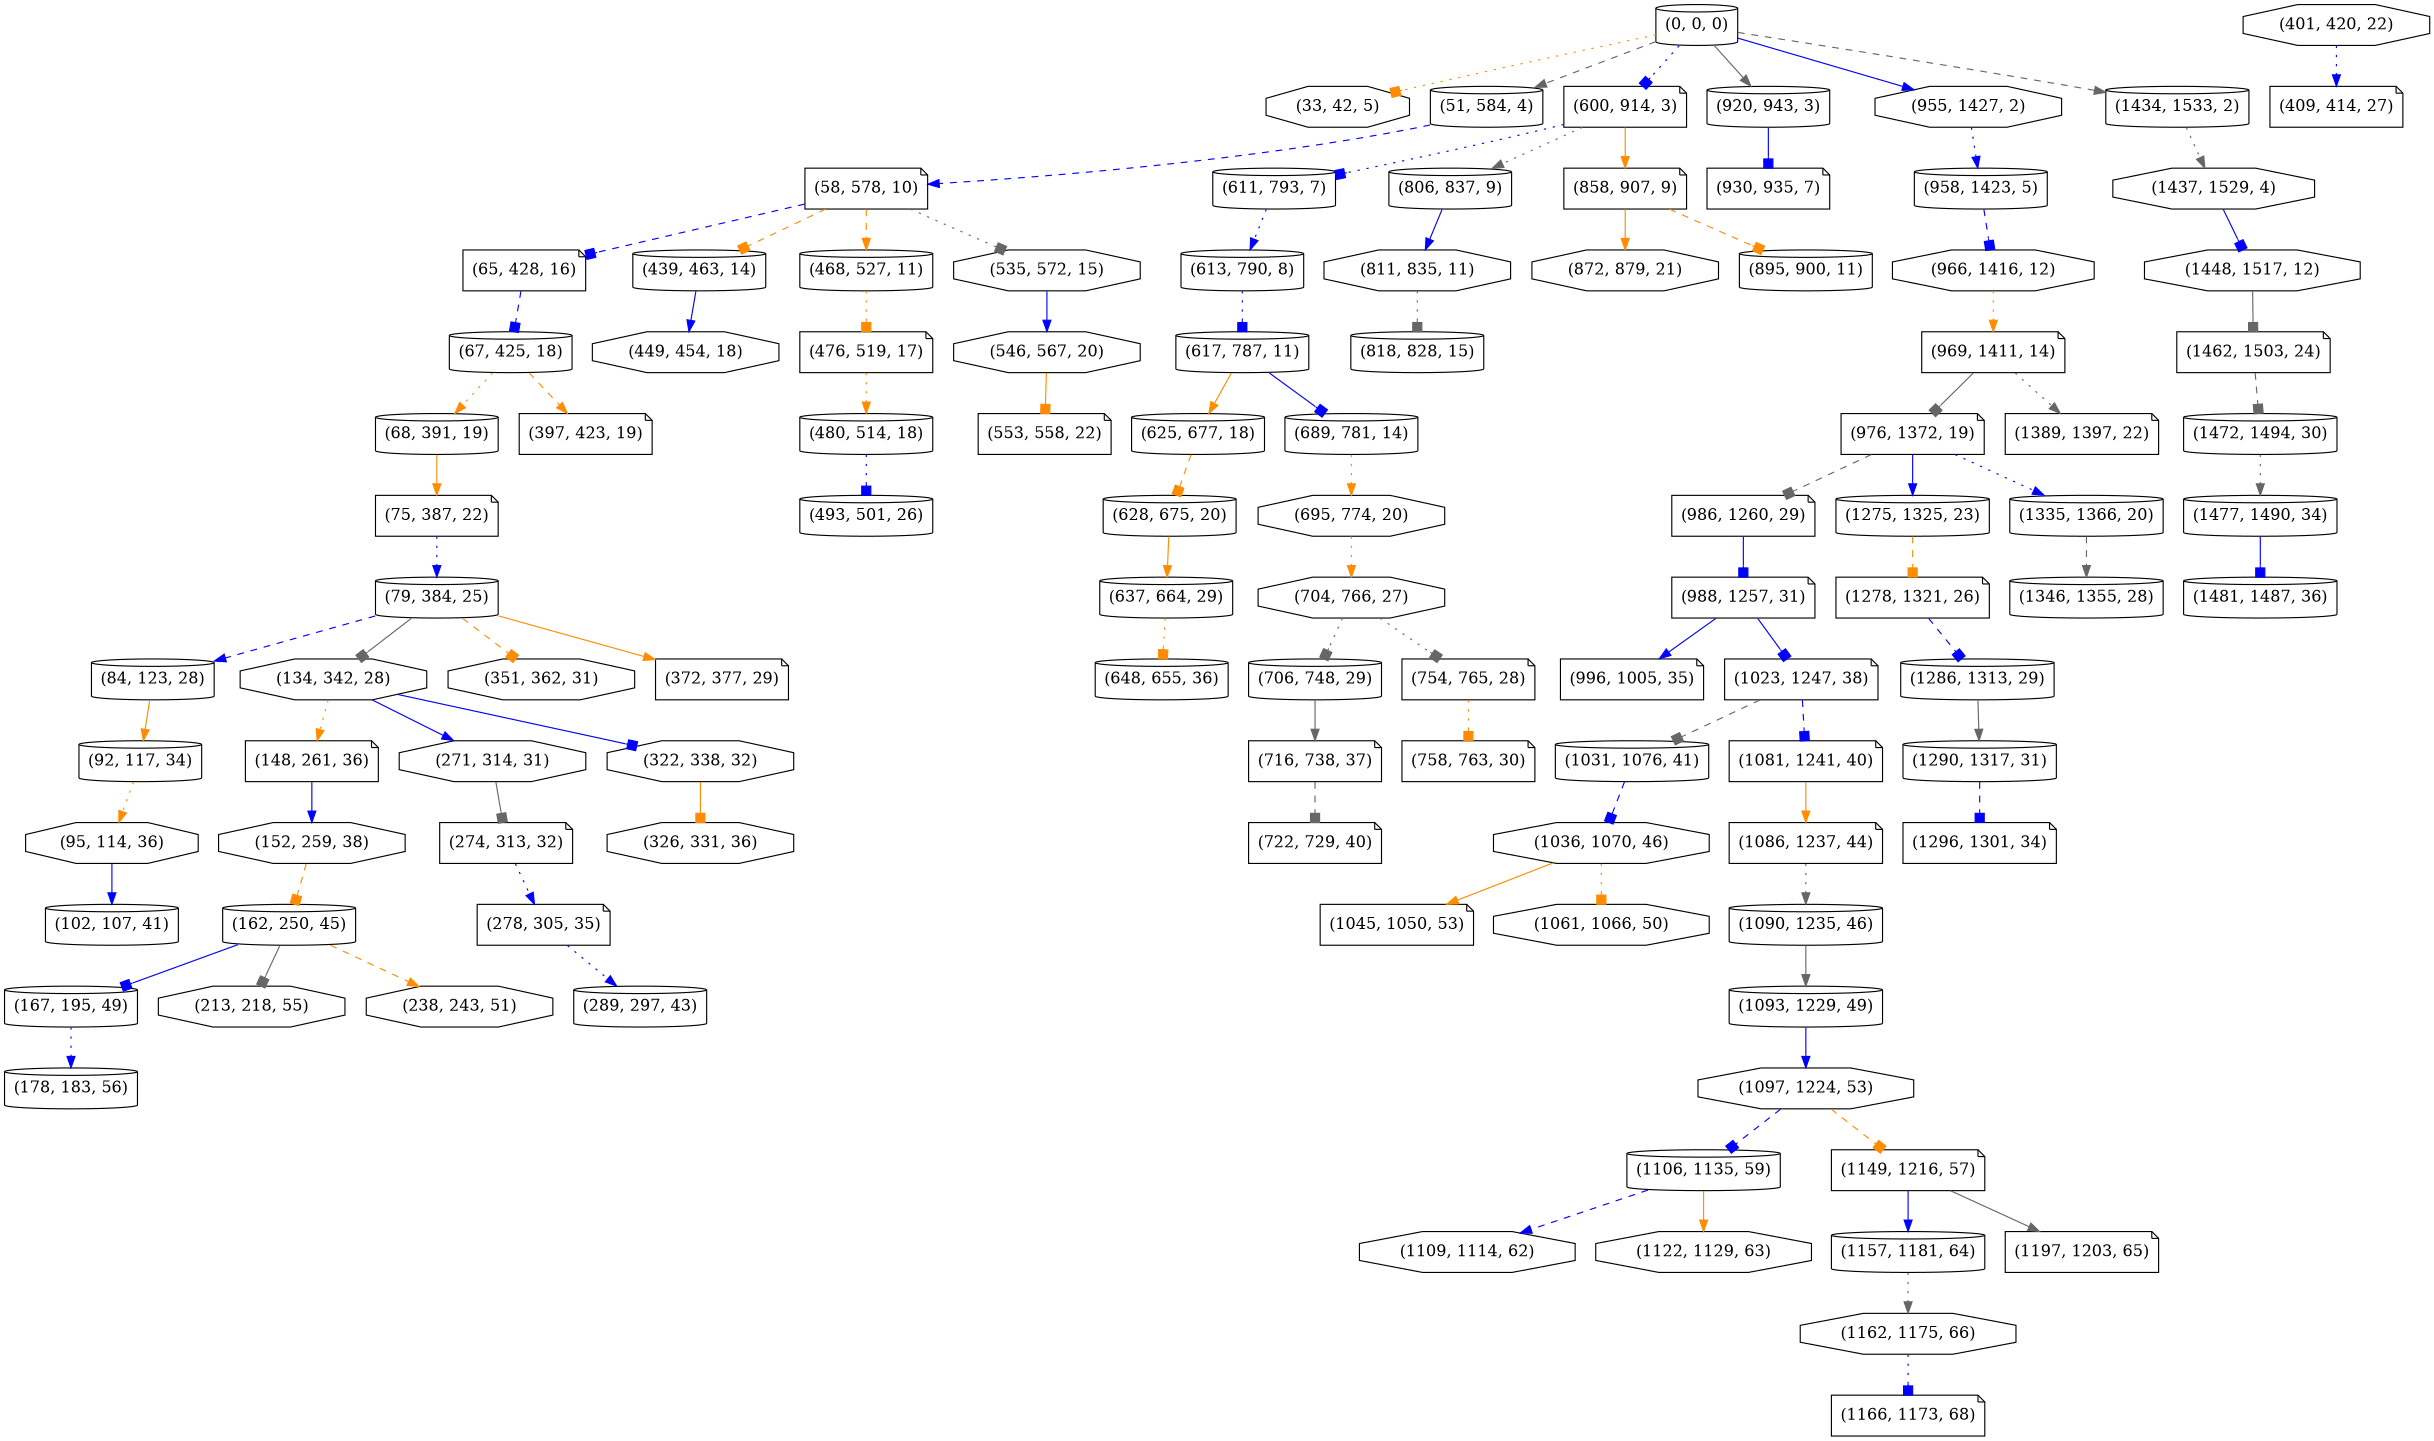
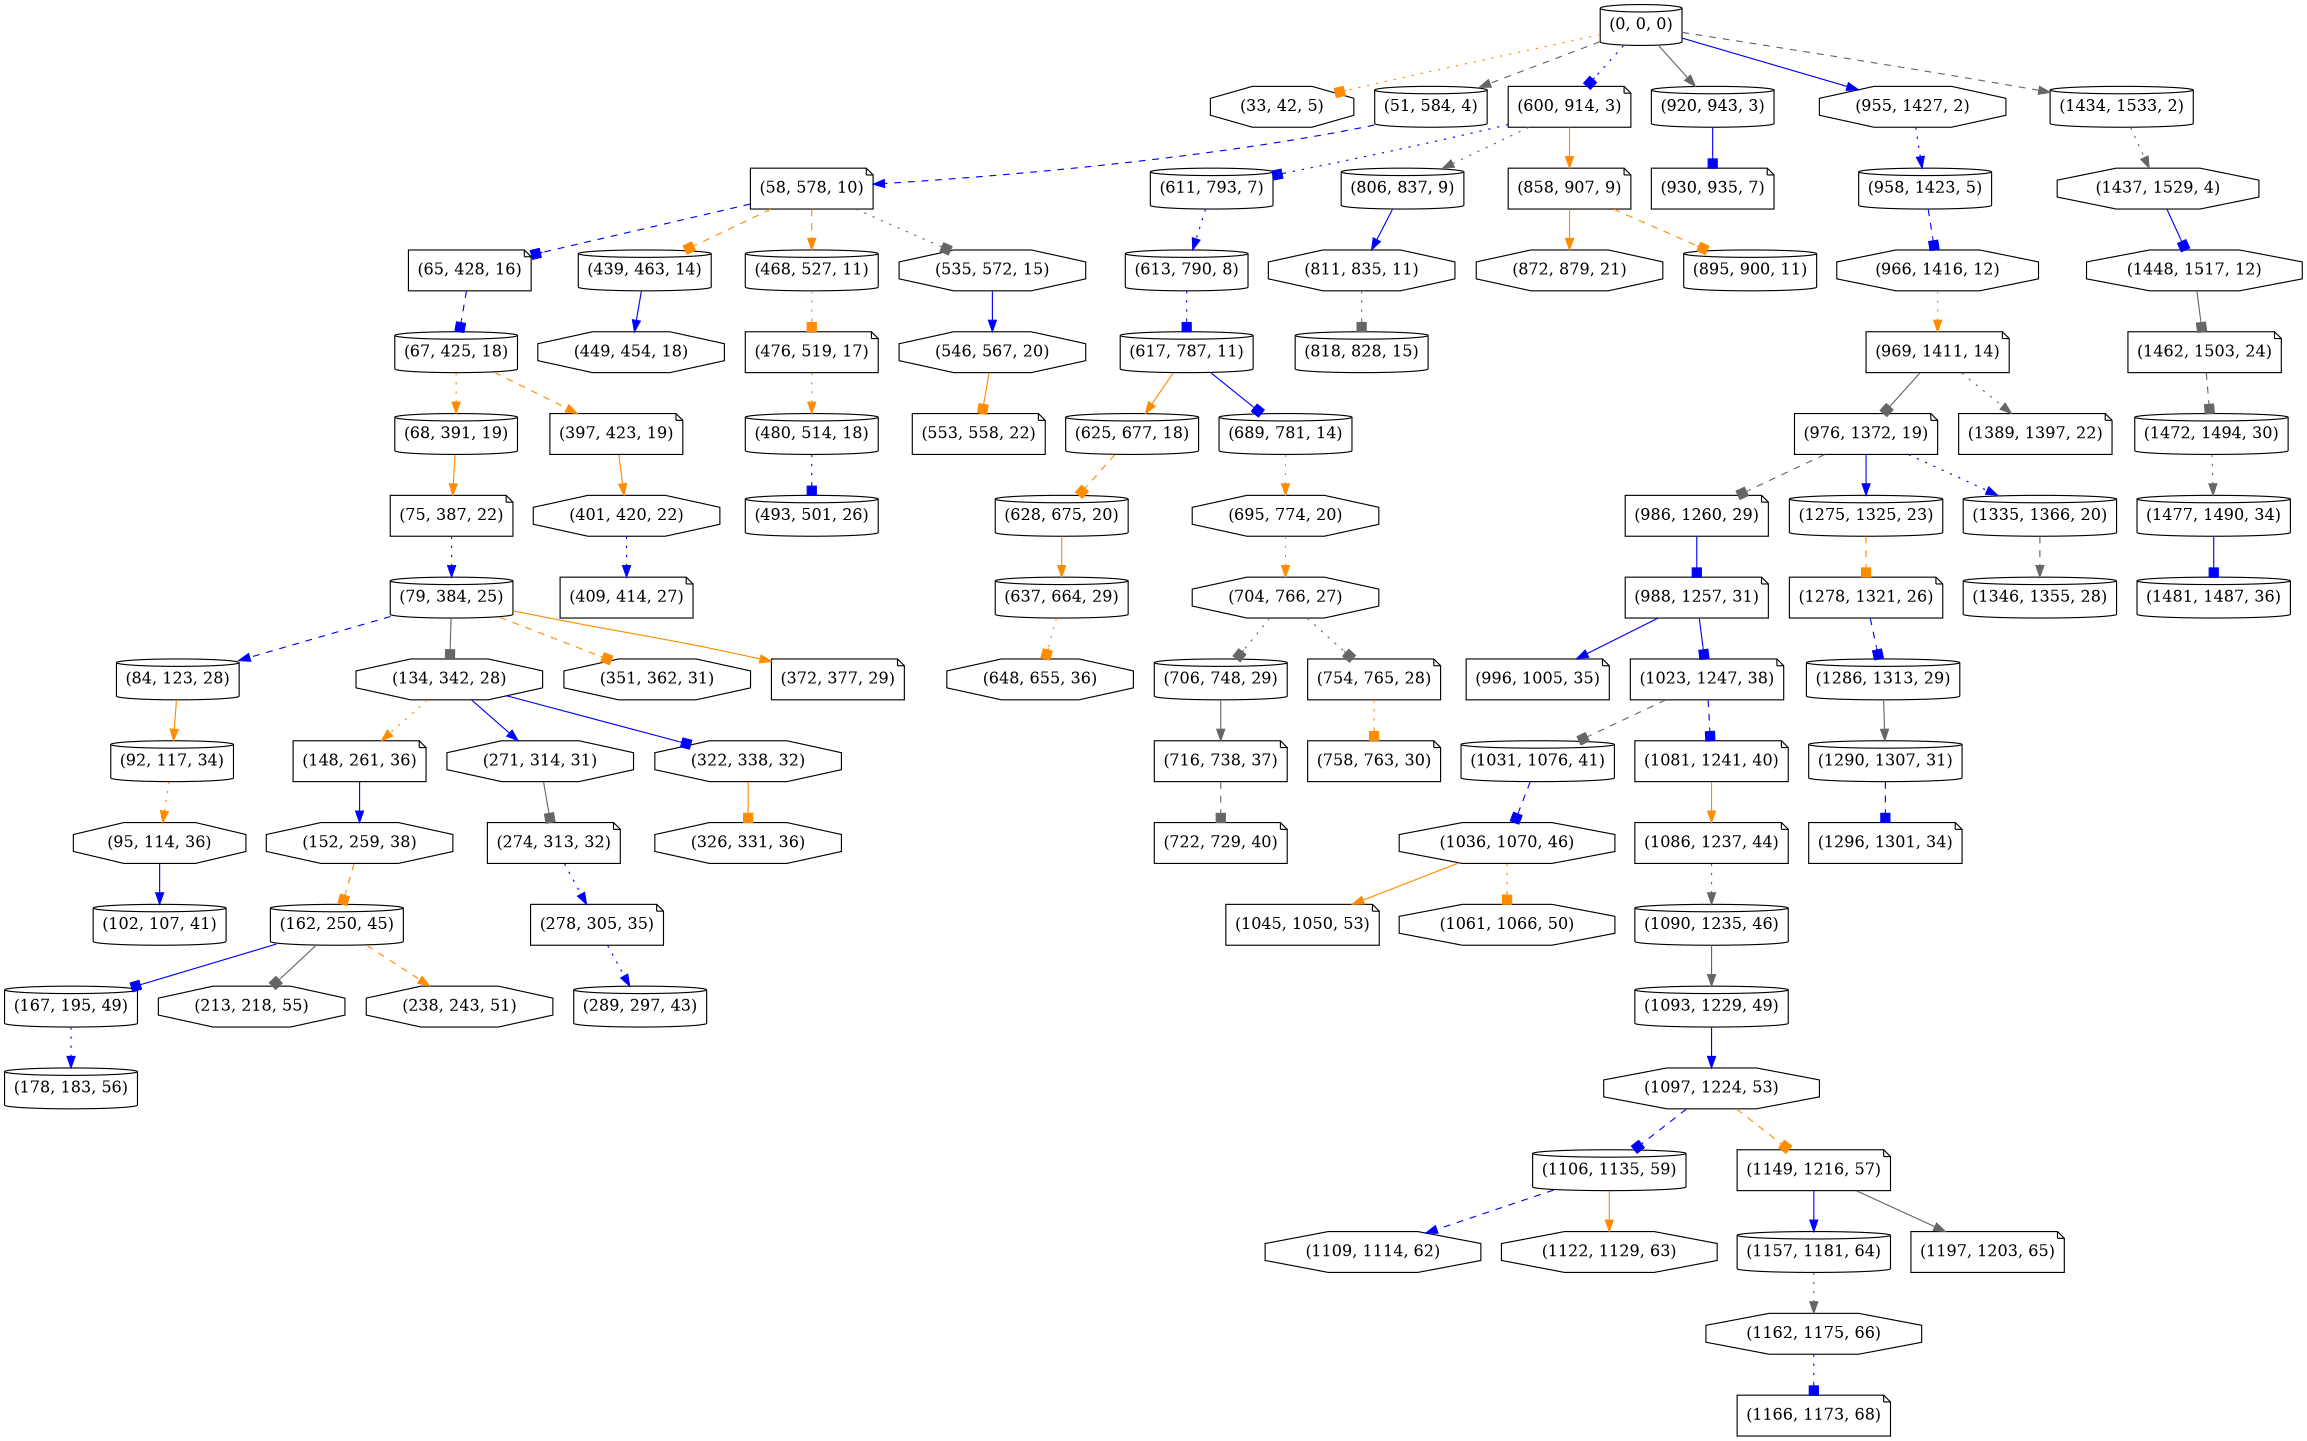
none -> (621, 469)
(1162, 679) -> (1040, 679)
(1980, 761) -> (1885, 761)
